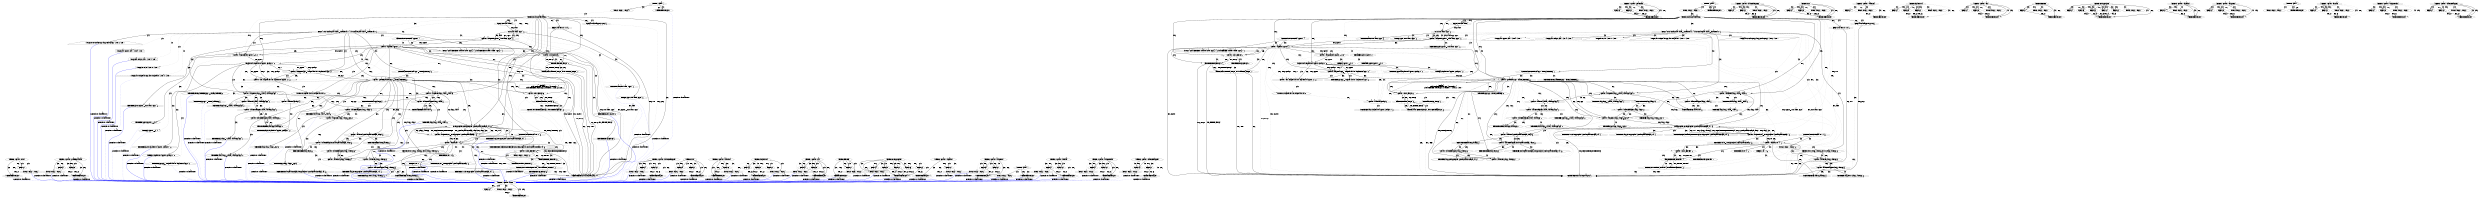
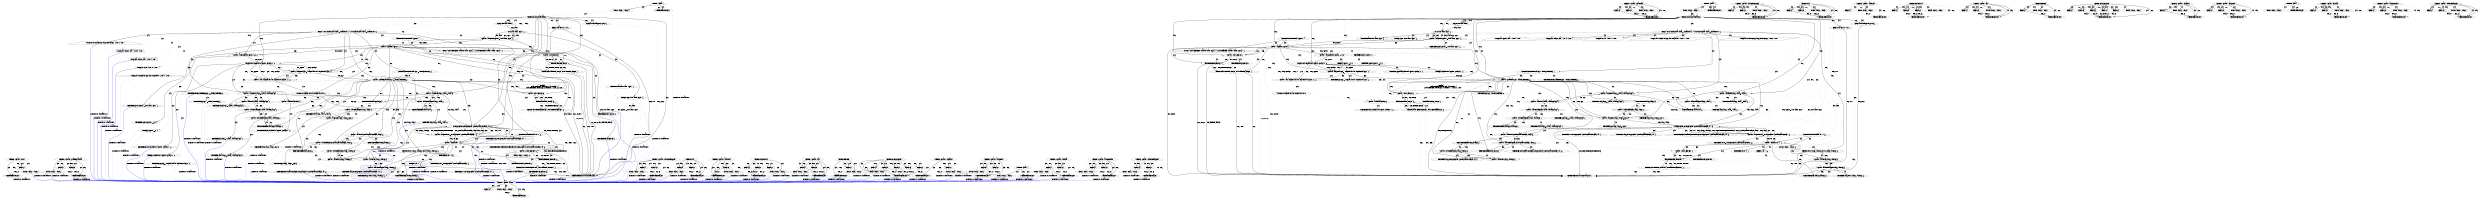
(408, 76) -> (408, 76)
(262, 83) -> (206, 97)
